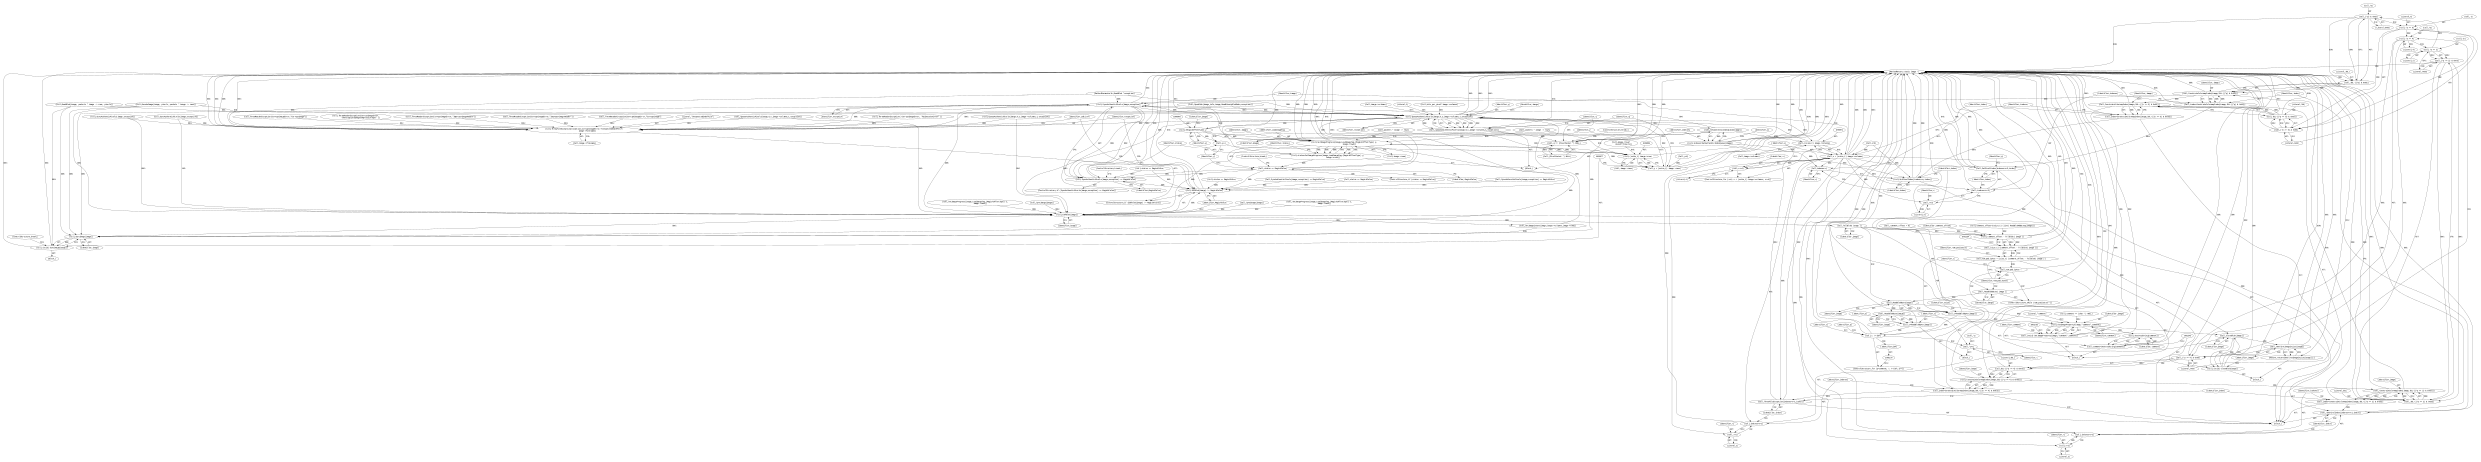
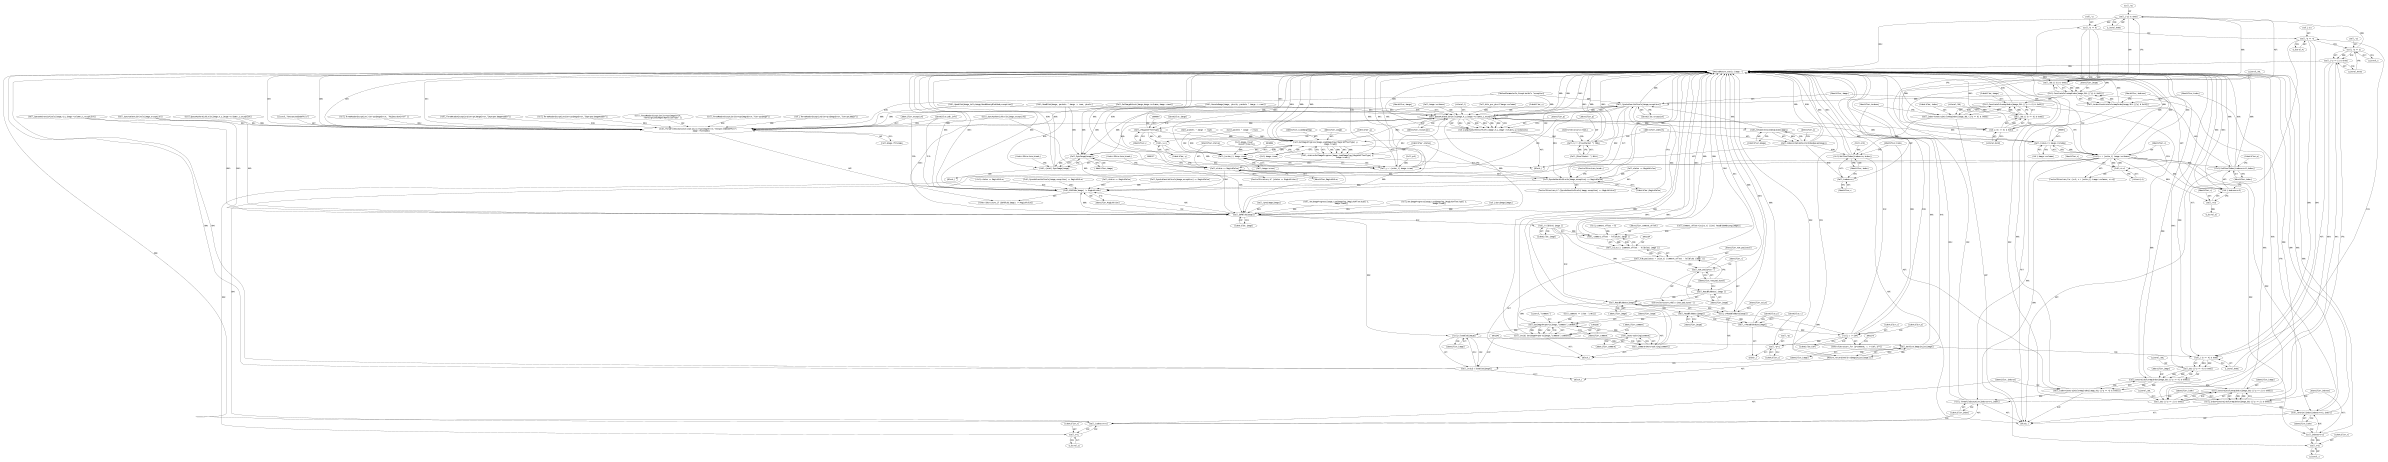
(2407, 17) -> none
(1114, 94) -> (1521, 94)
(1862, 150) -> none
(1930, 155) -> (1808, 218)
(1830, 161) -> none
(1926, 210) -> none
(1297, 220) -> (943, 203)
(1889, 352) -> (1831, 344)
(1976, 360) -> (1549, 423)
